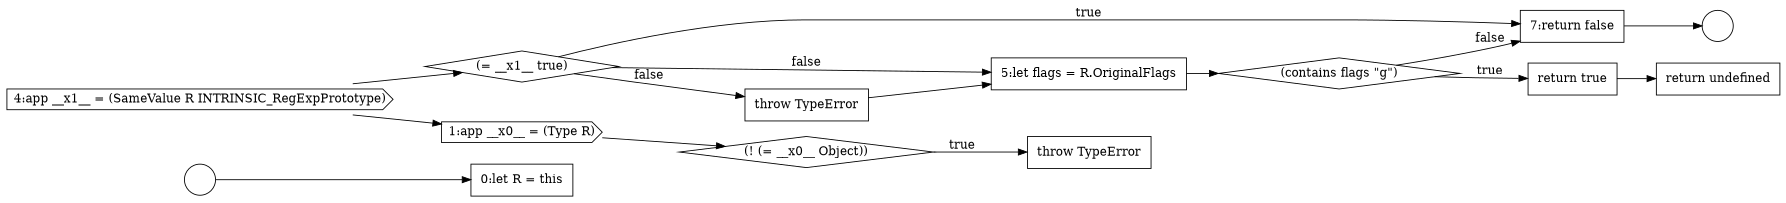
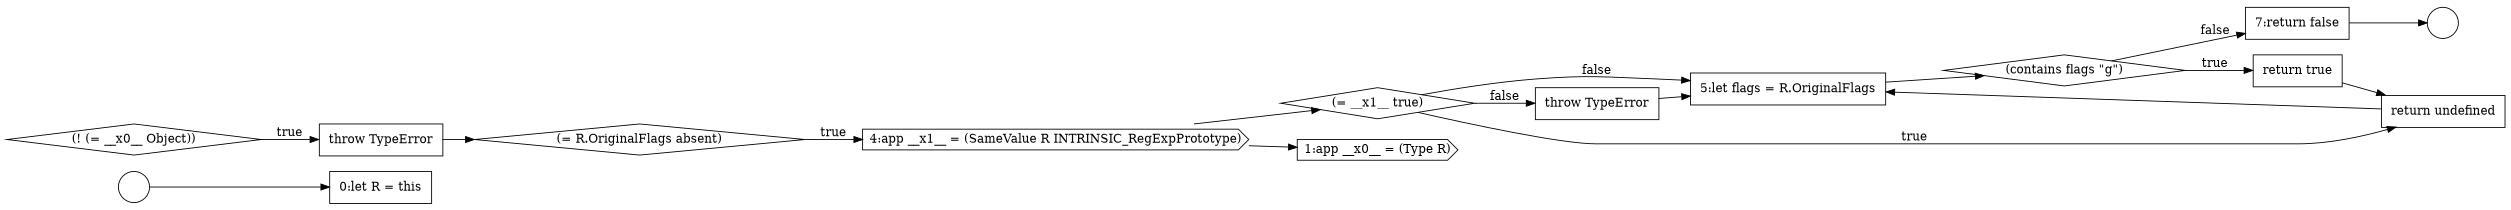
(1033, 20) -> (1902, 144)
none -> (2138, 101)
none -> (640, 140)
(659, 142) -> none
